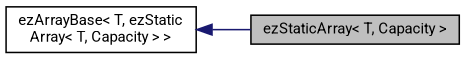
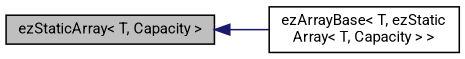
(232, 30) -> (249, 30)
